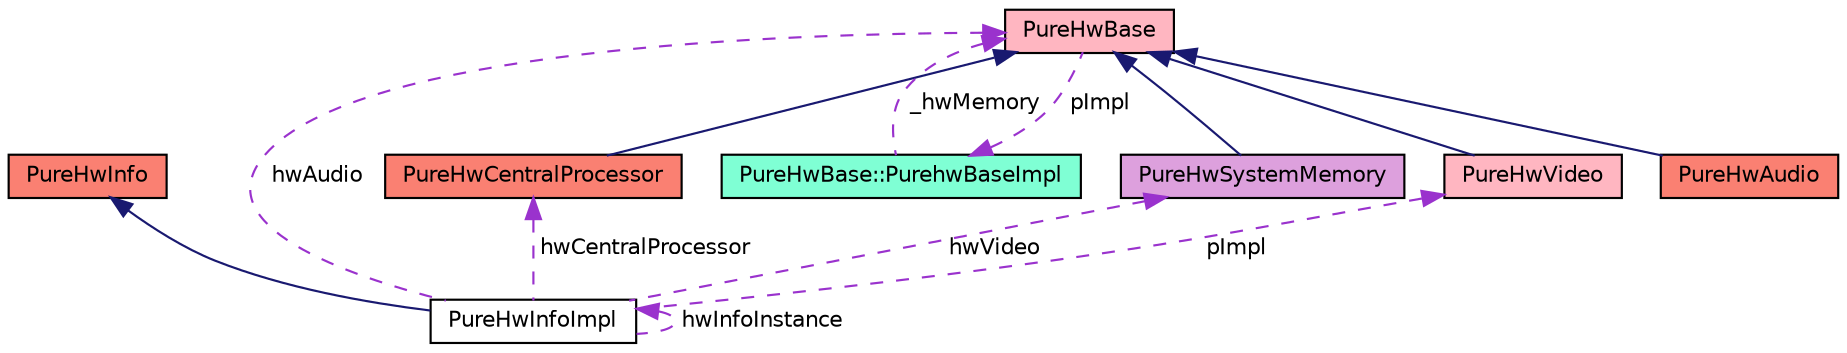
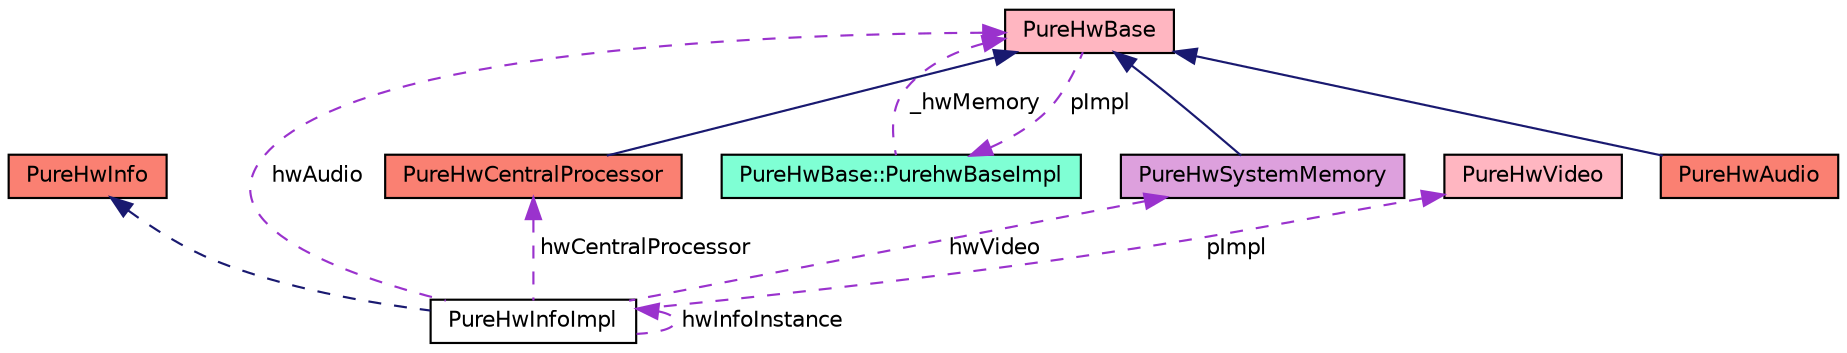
(1322, 107) -> none
(272, 280) -> (272, 280)
